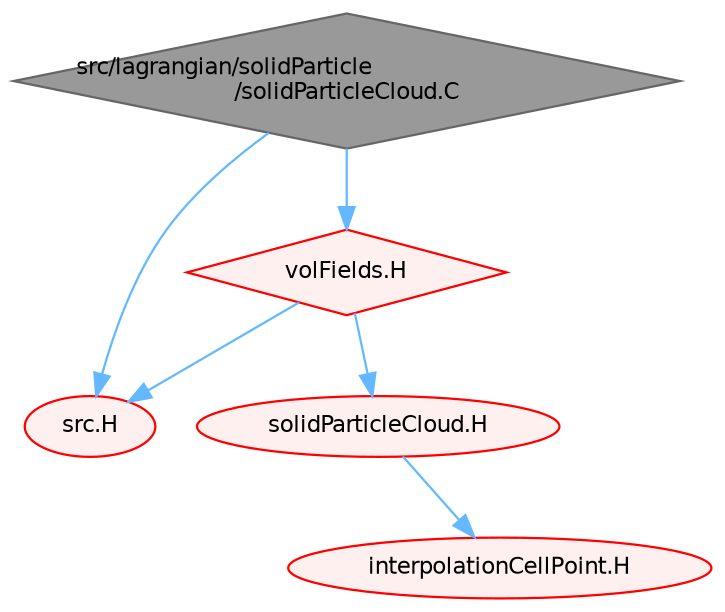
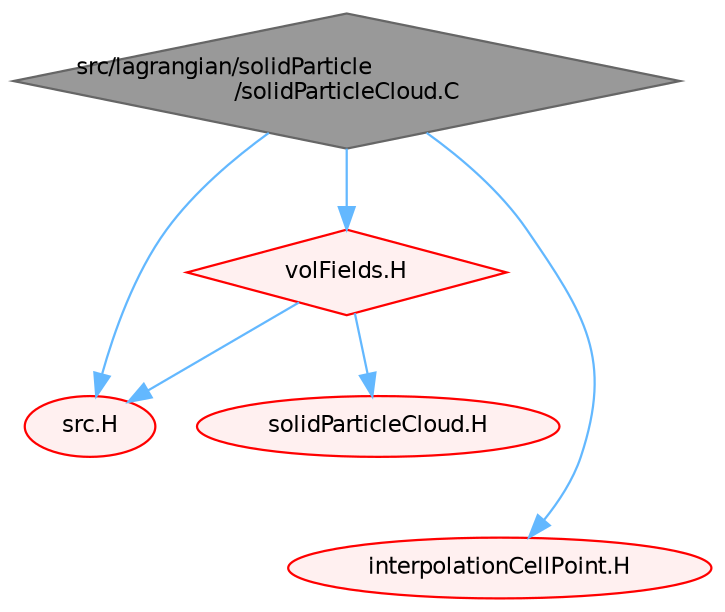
(431, 488) -> (574, 306)
